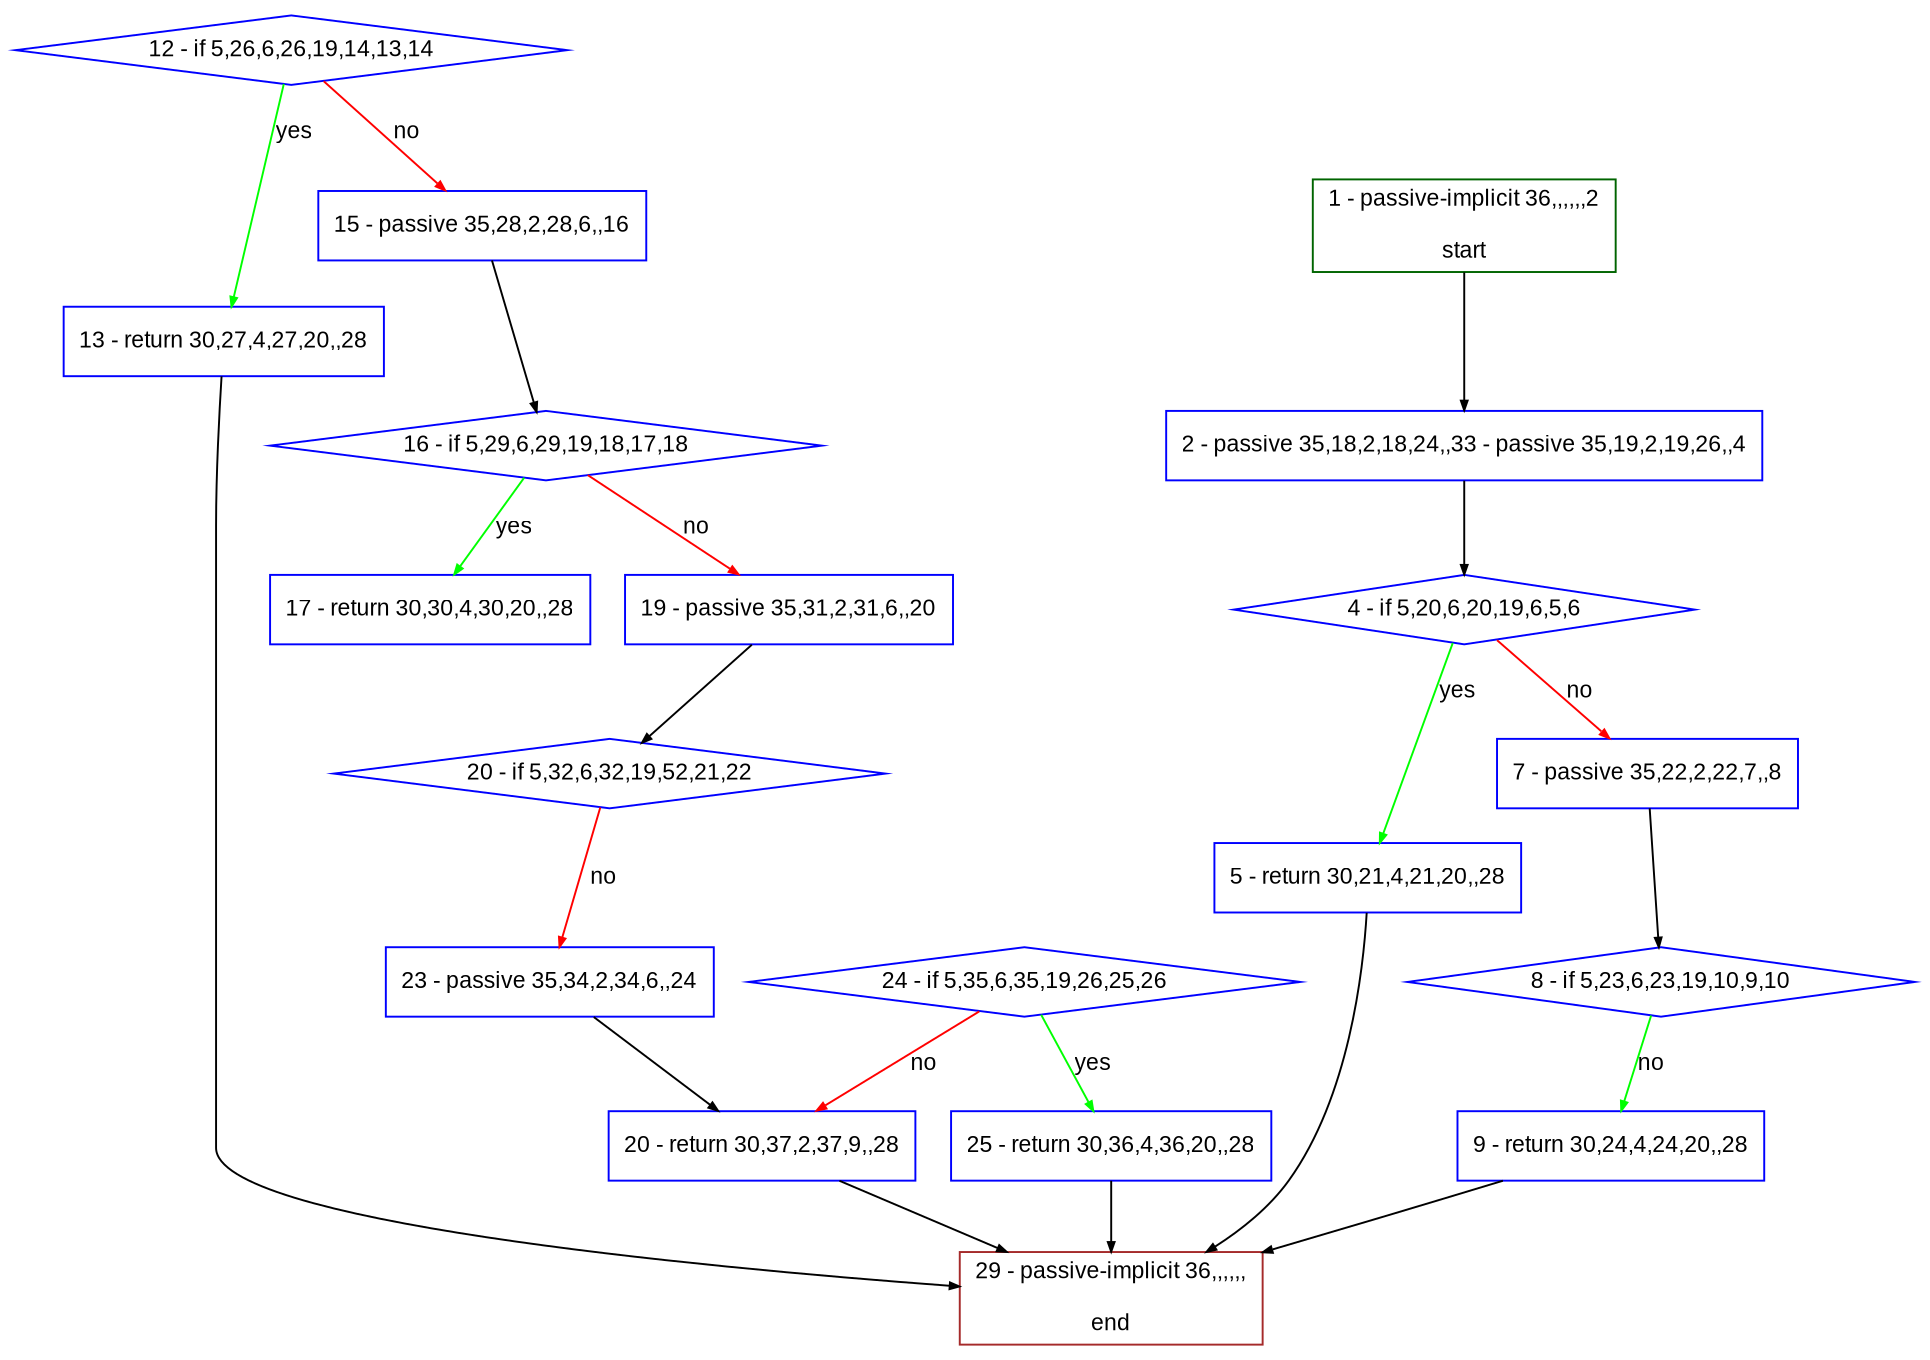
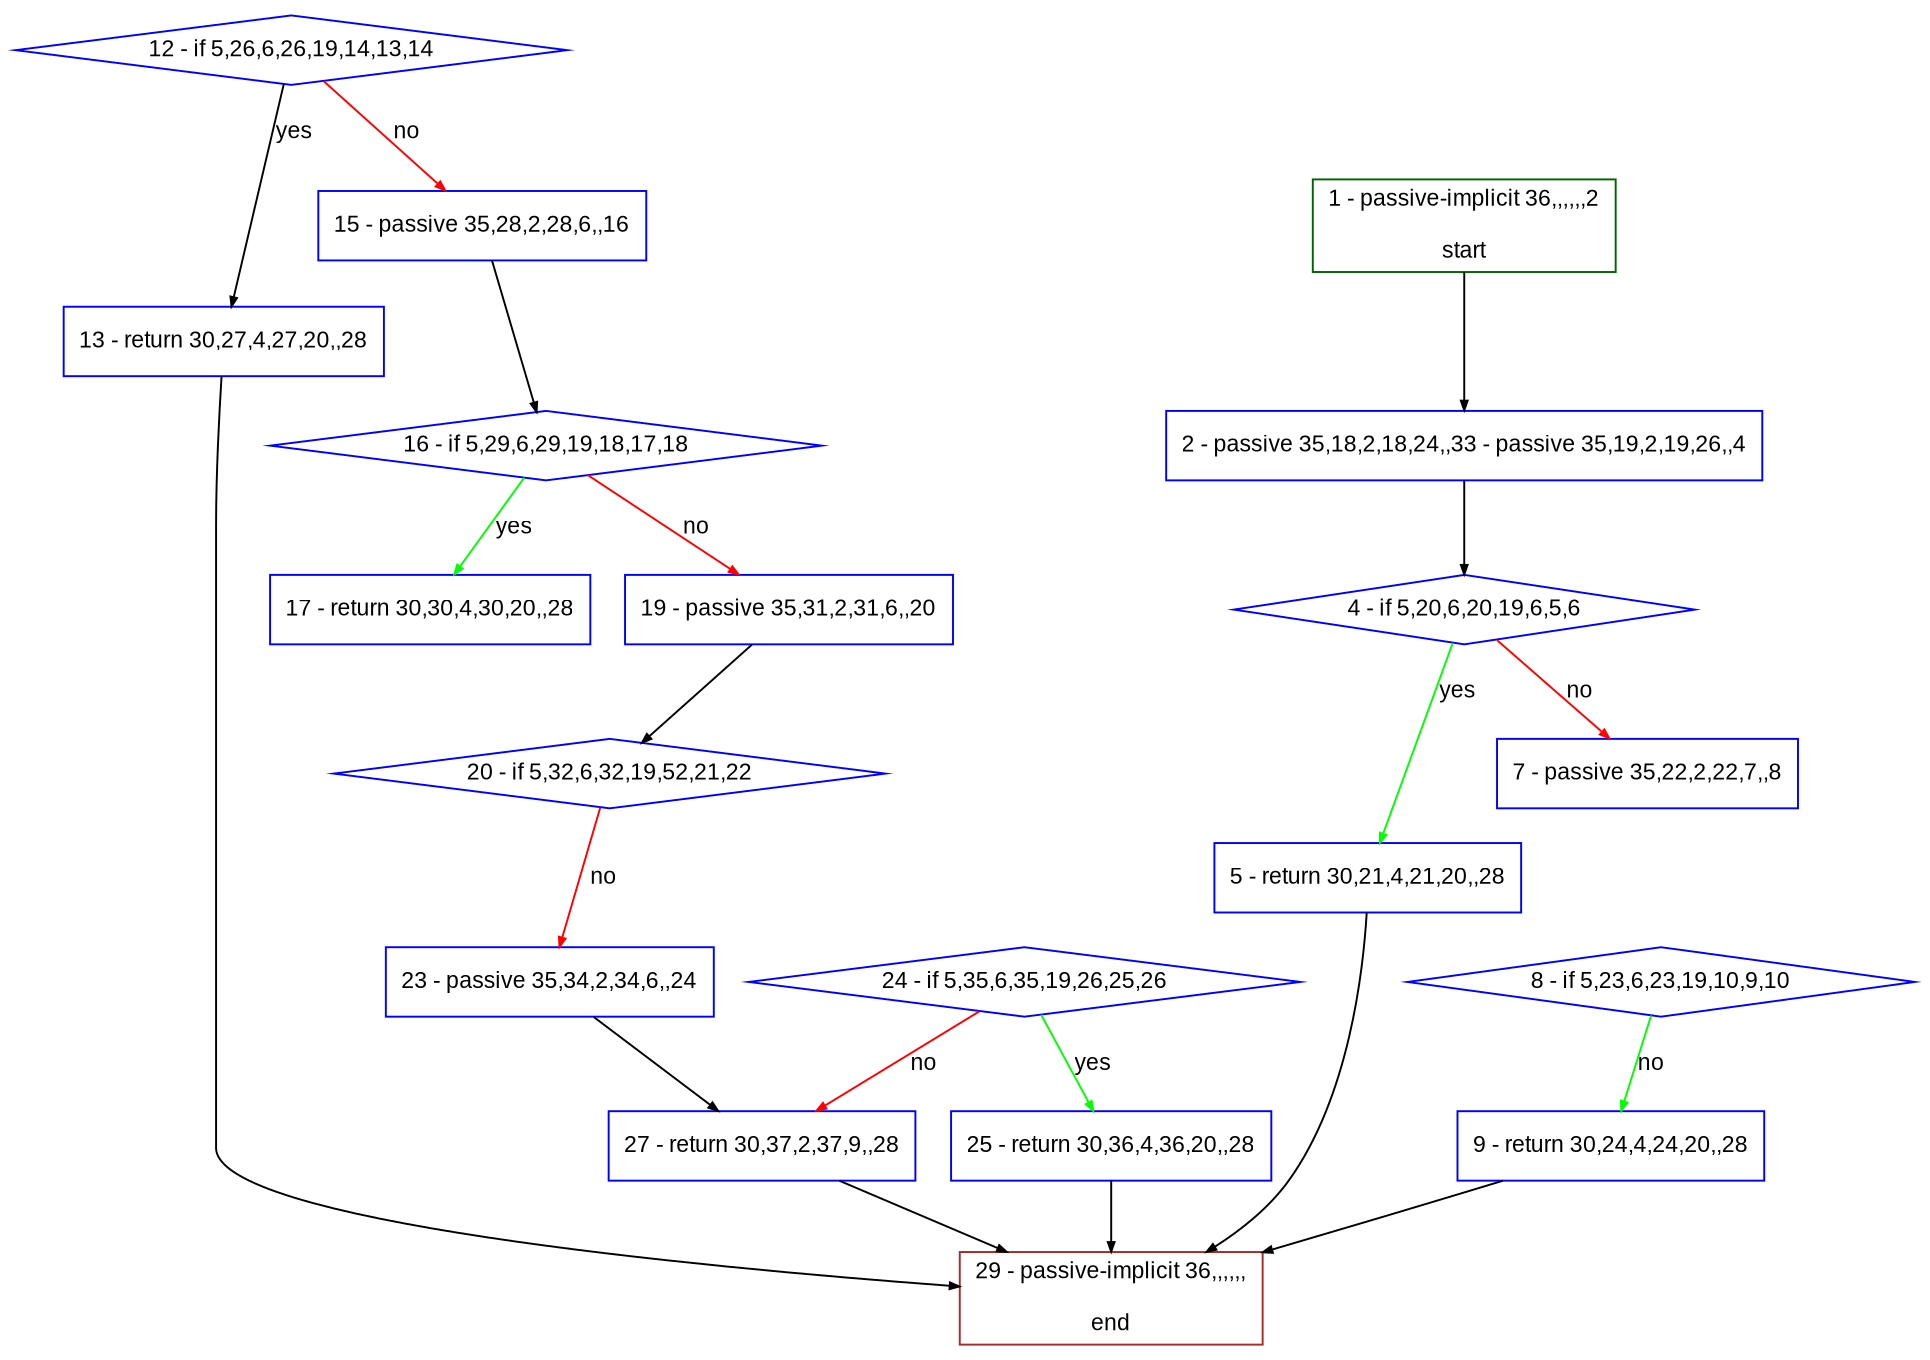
(259, 190) -> (259, 190)
(1654, 873) -> none
(762, 1146) -> (762, 1146)
